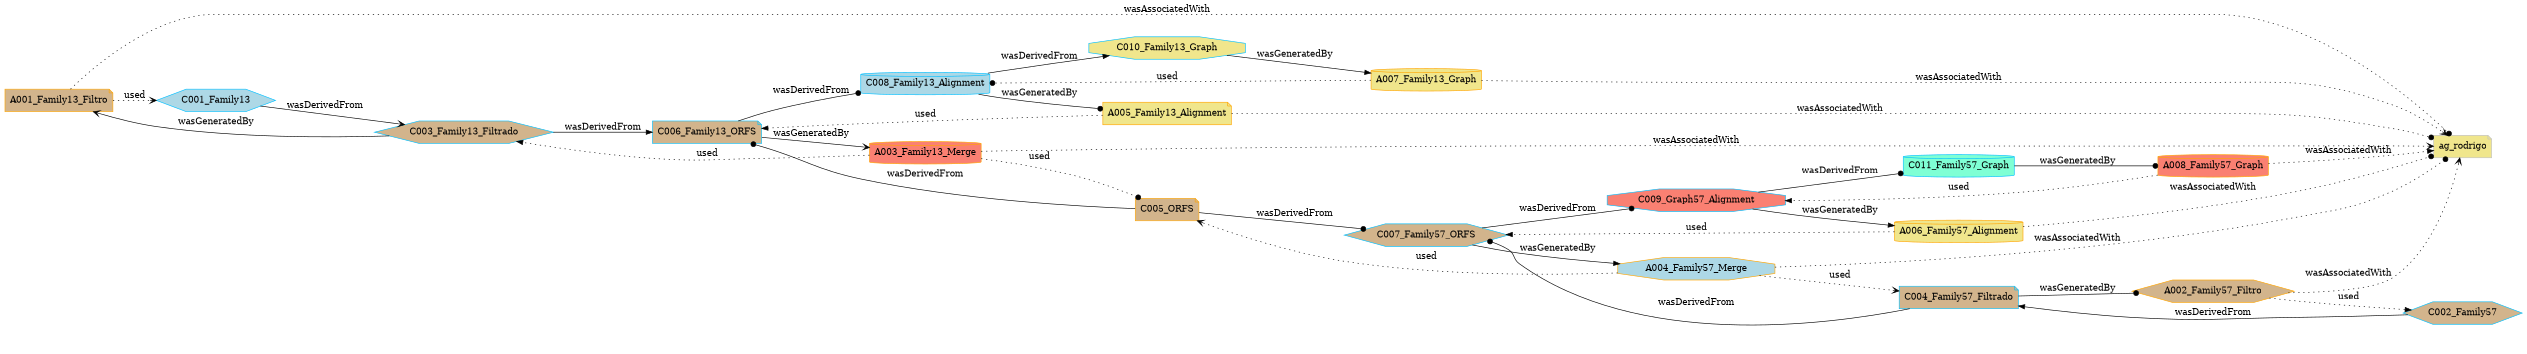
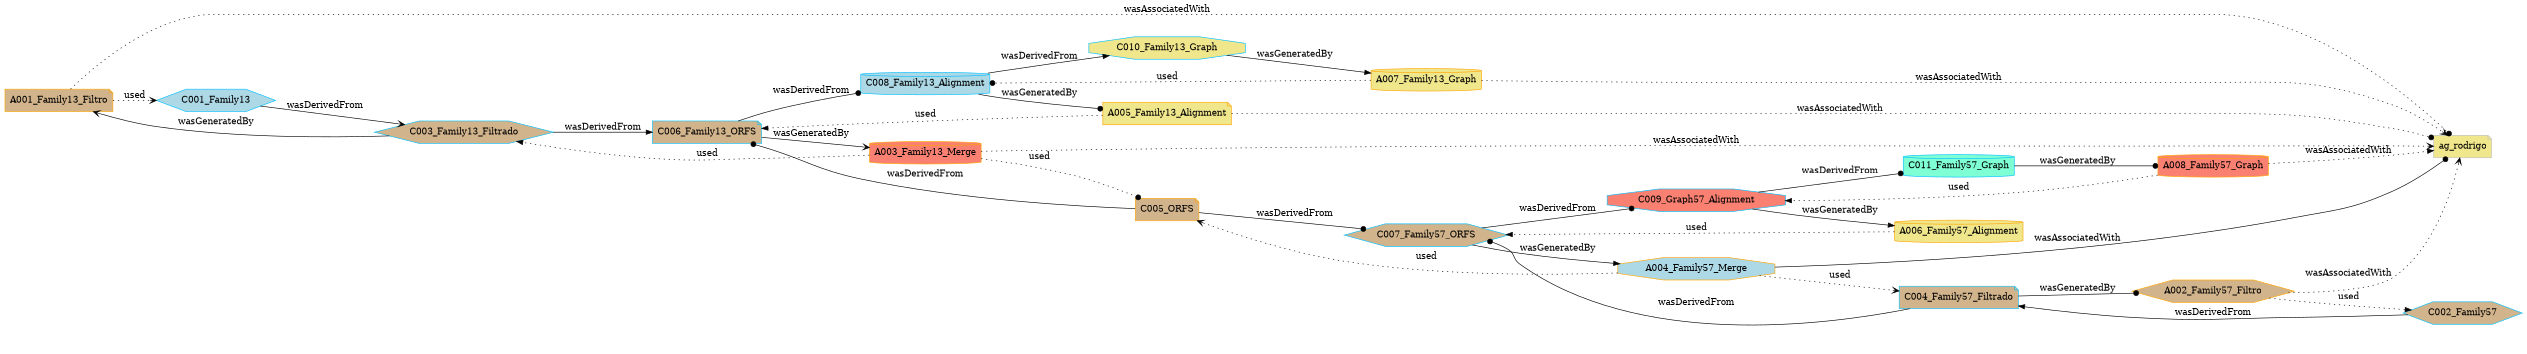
(2228, 203) -> none
(2116, 244) -> (2116, 244)
